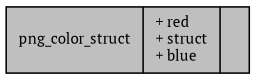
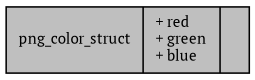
(182, 39) -> (182, 39)
